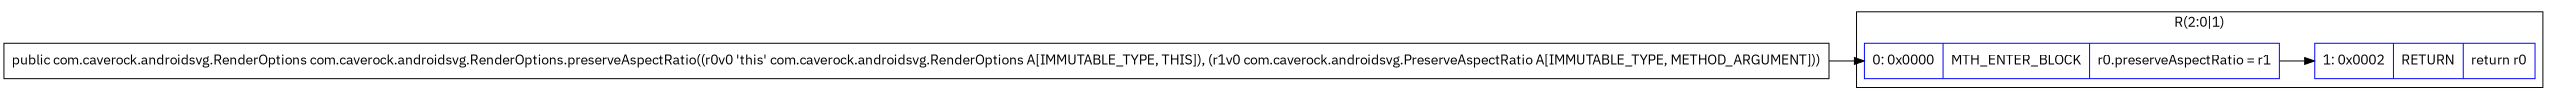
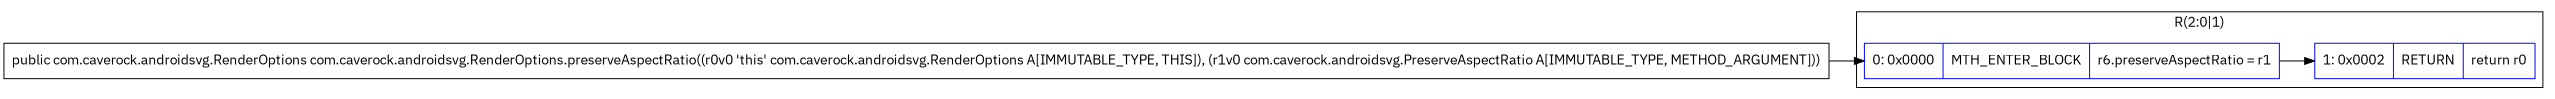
(2184, 60) -> (2184, 60)
